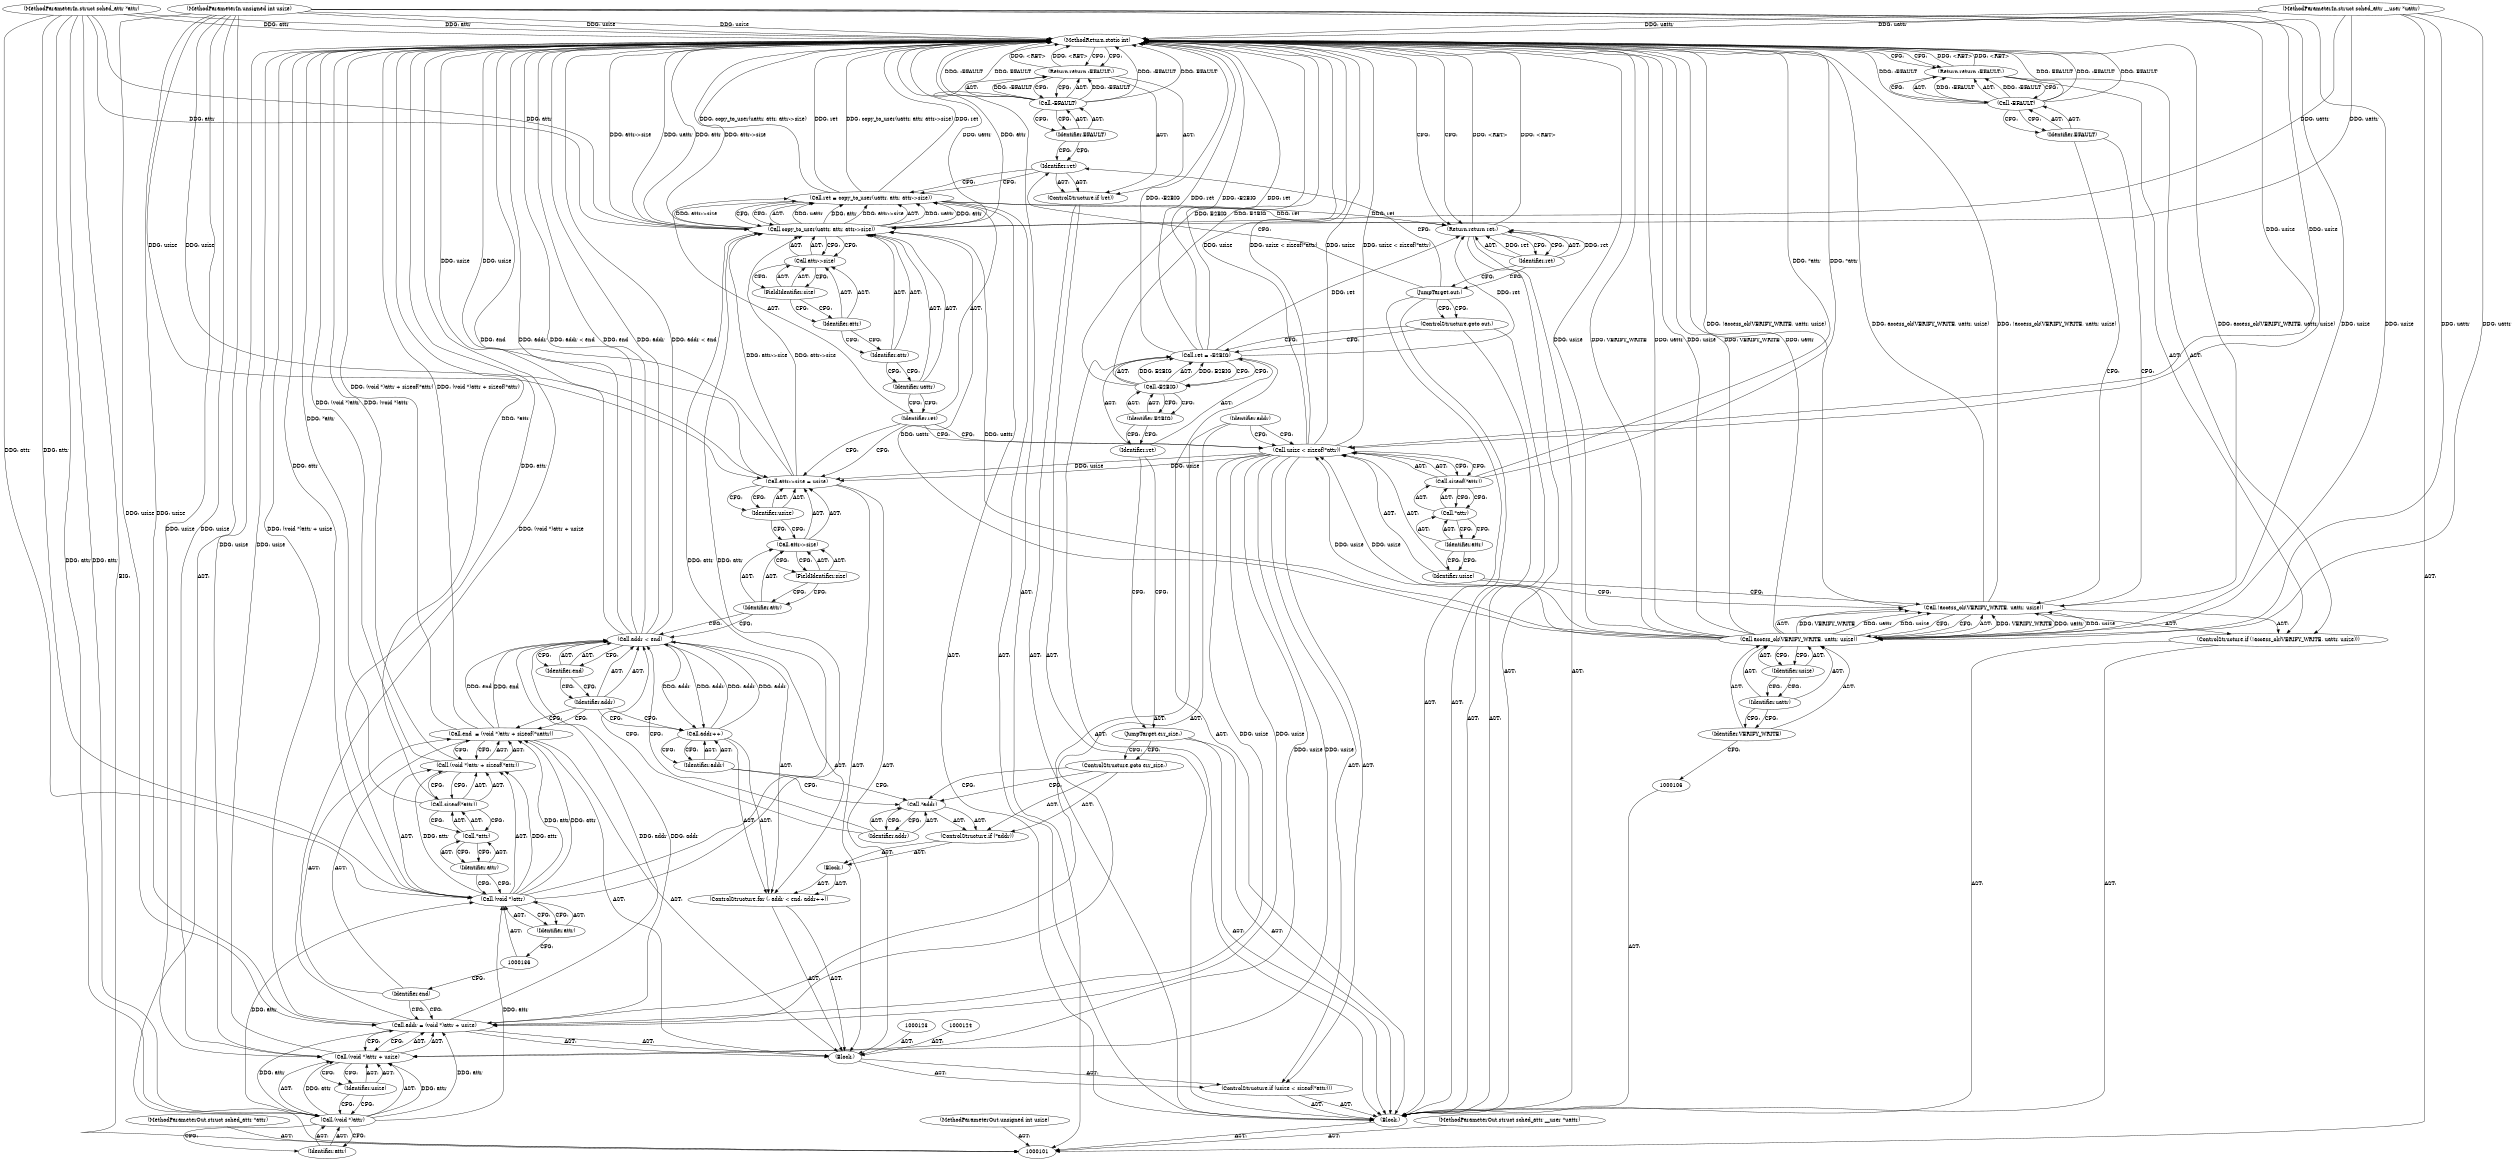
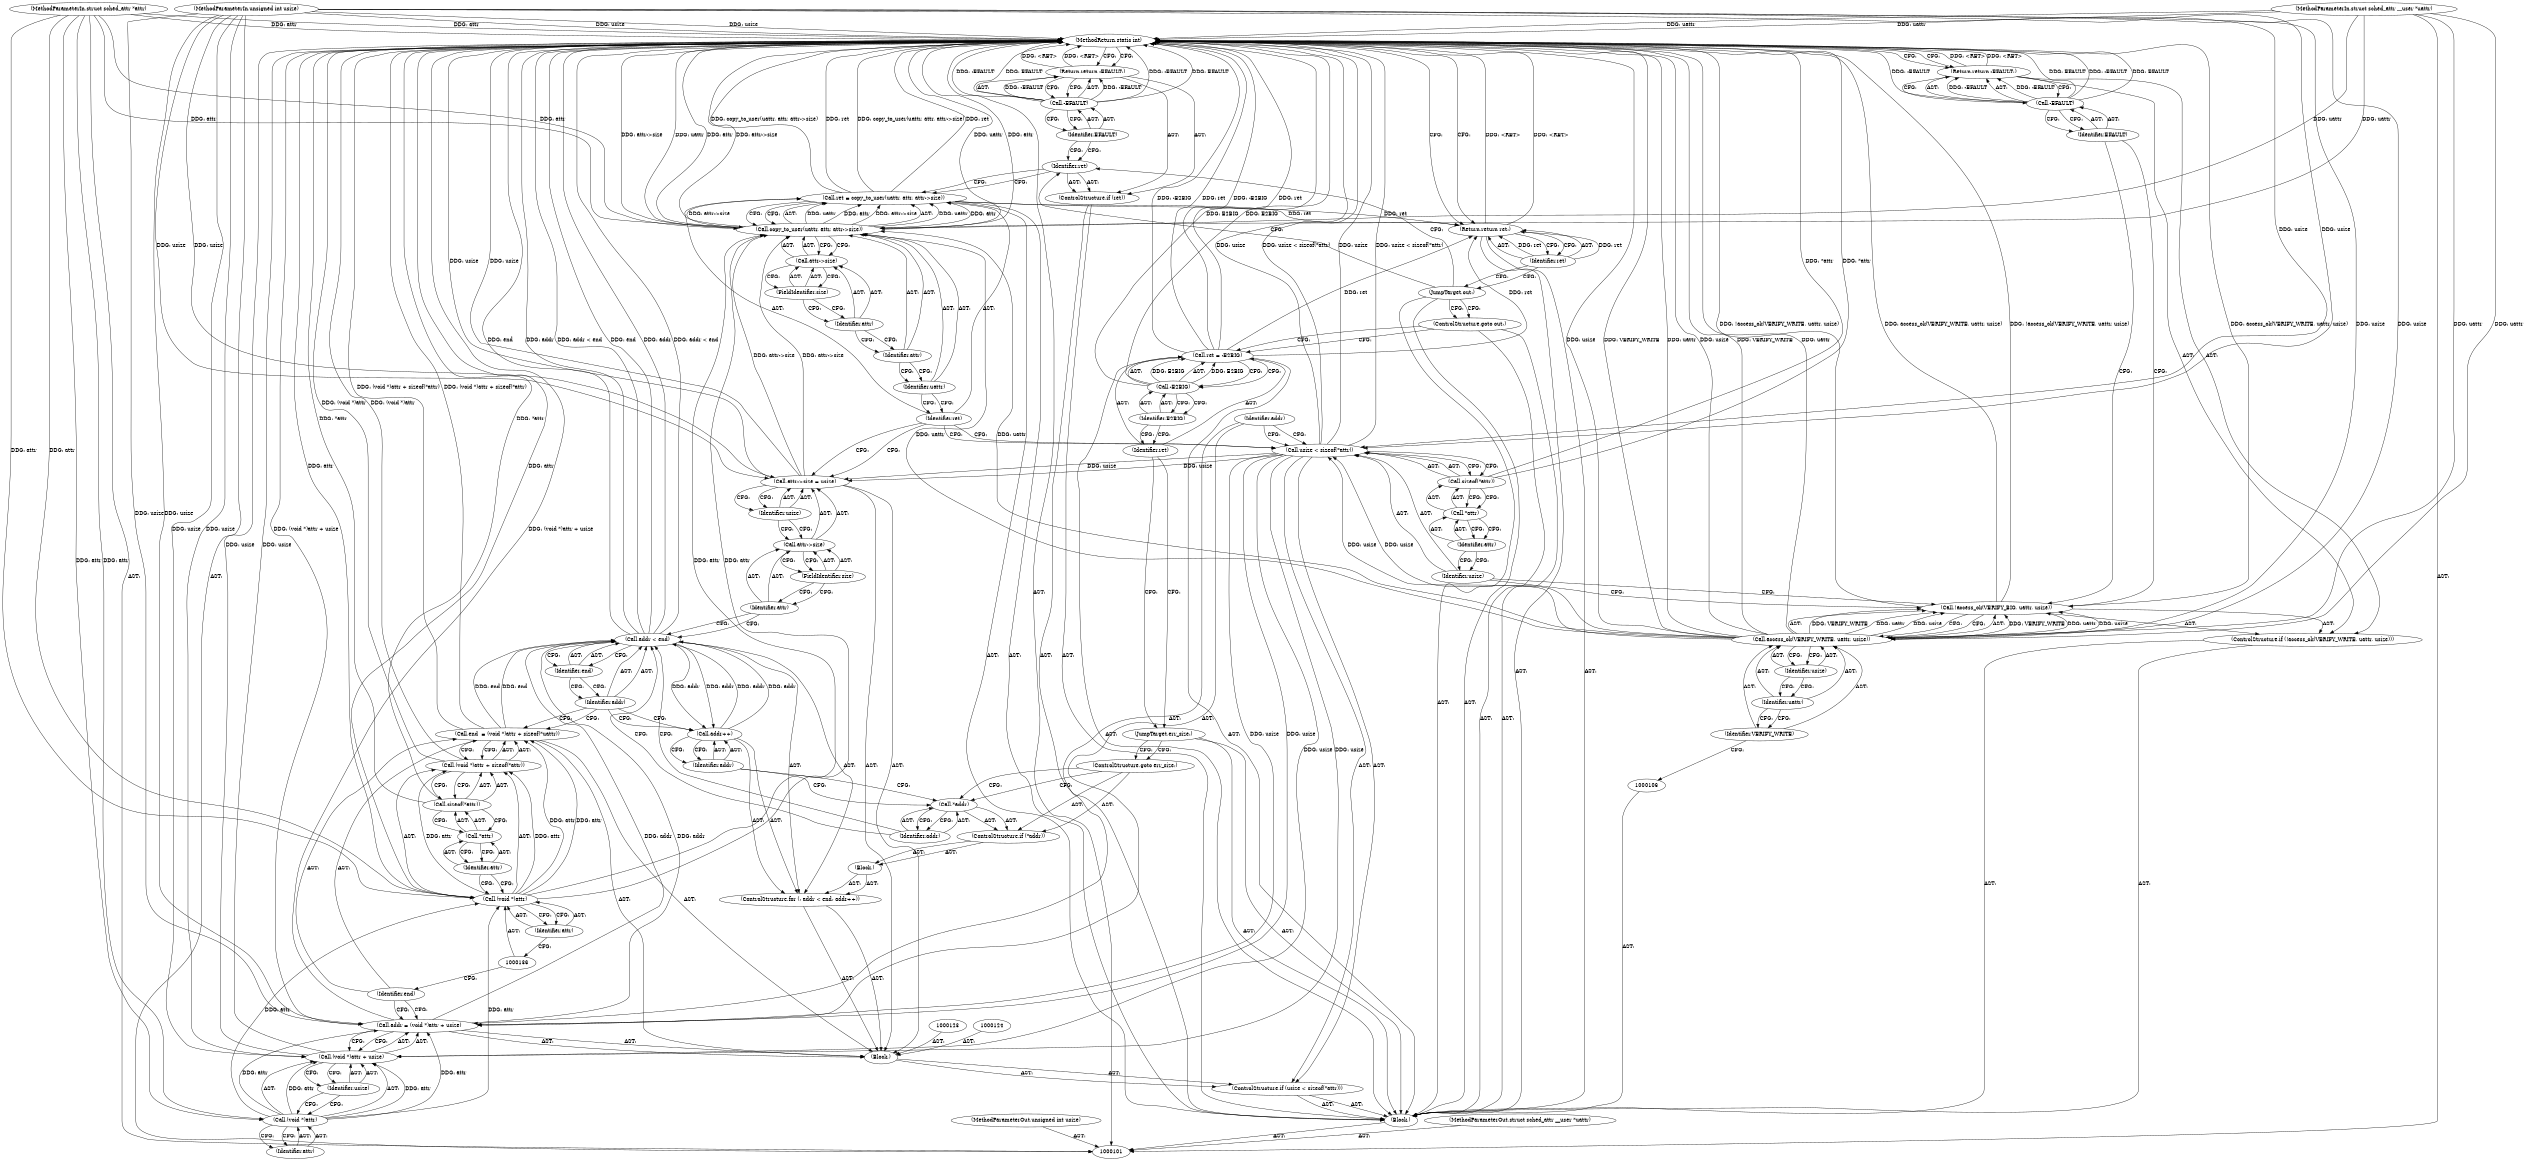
(125, 577) -> (135, 577)
(1984, 608) -> (1997, 608)
(208, 1120) -> none
